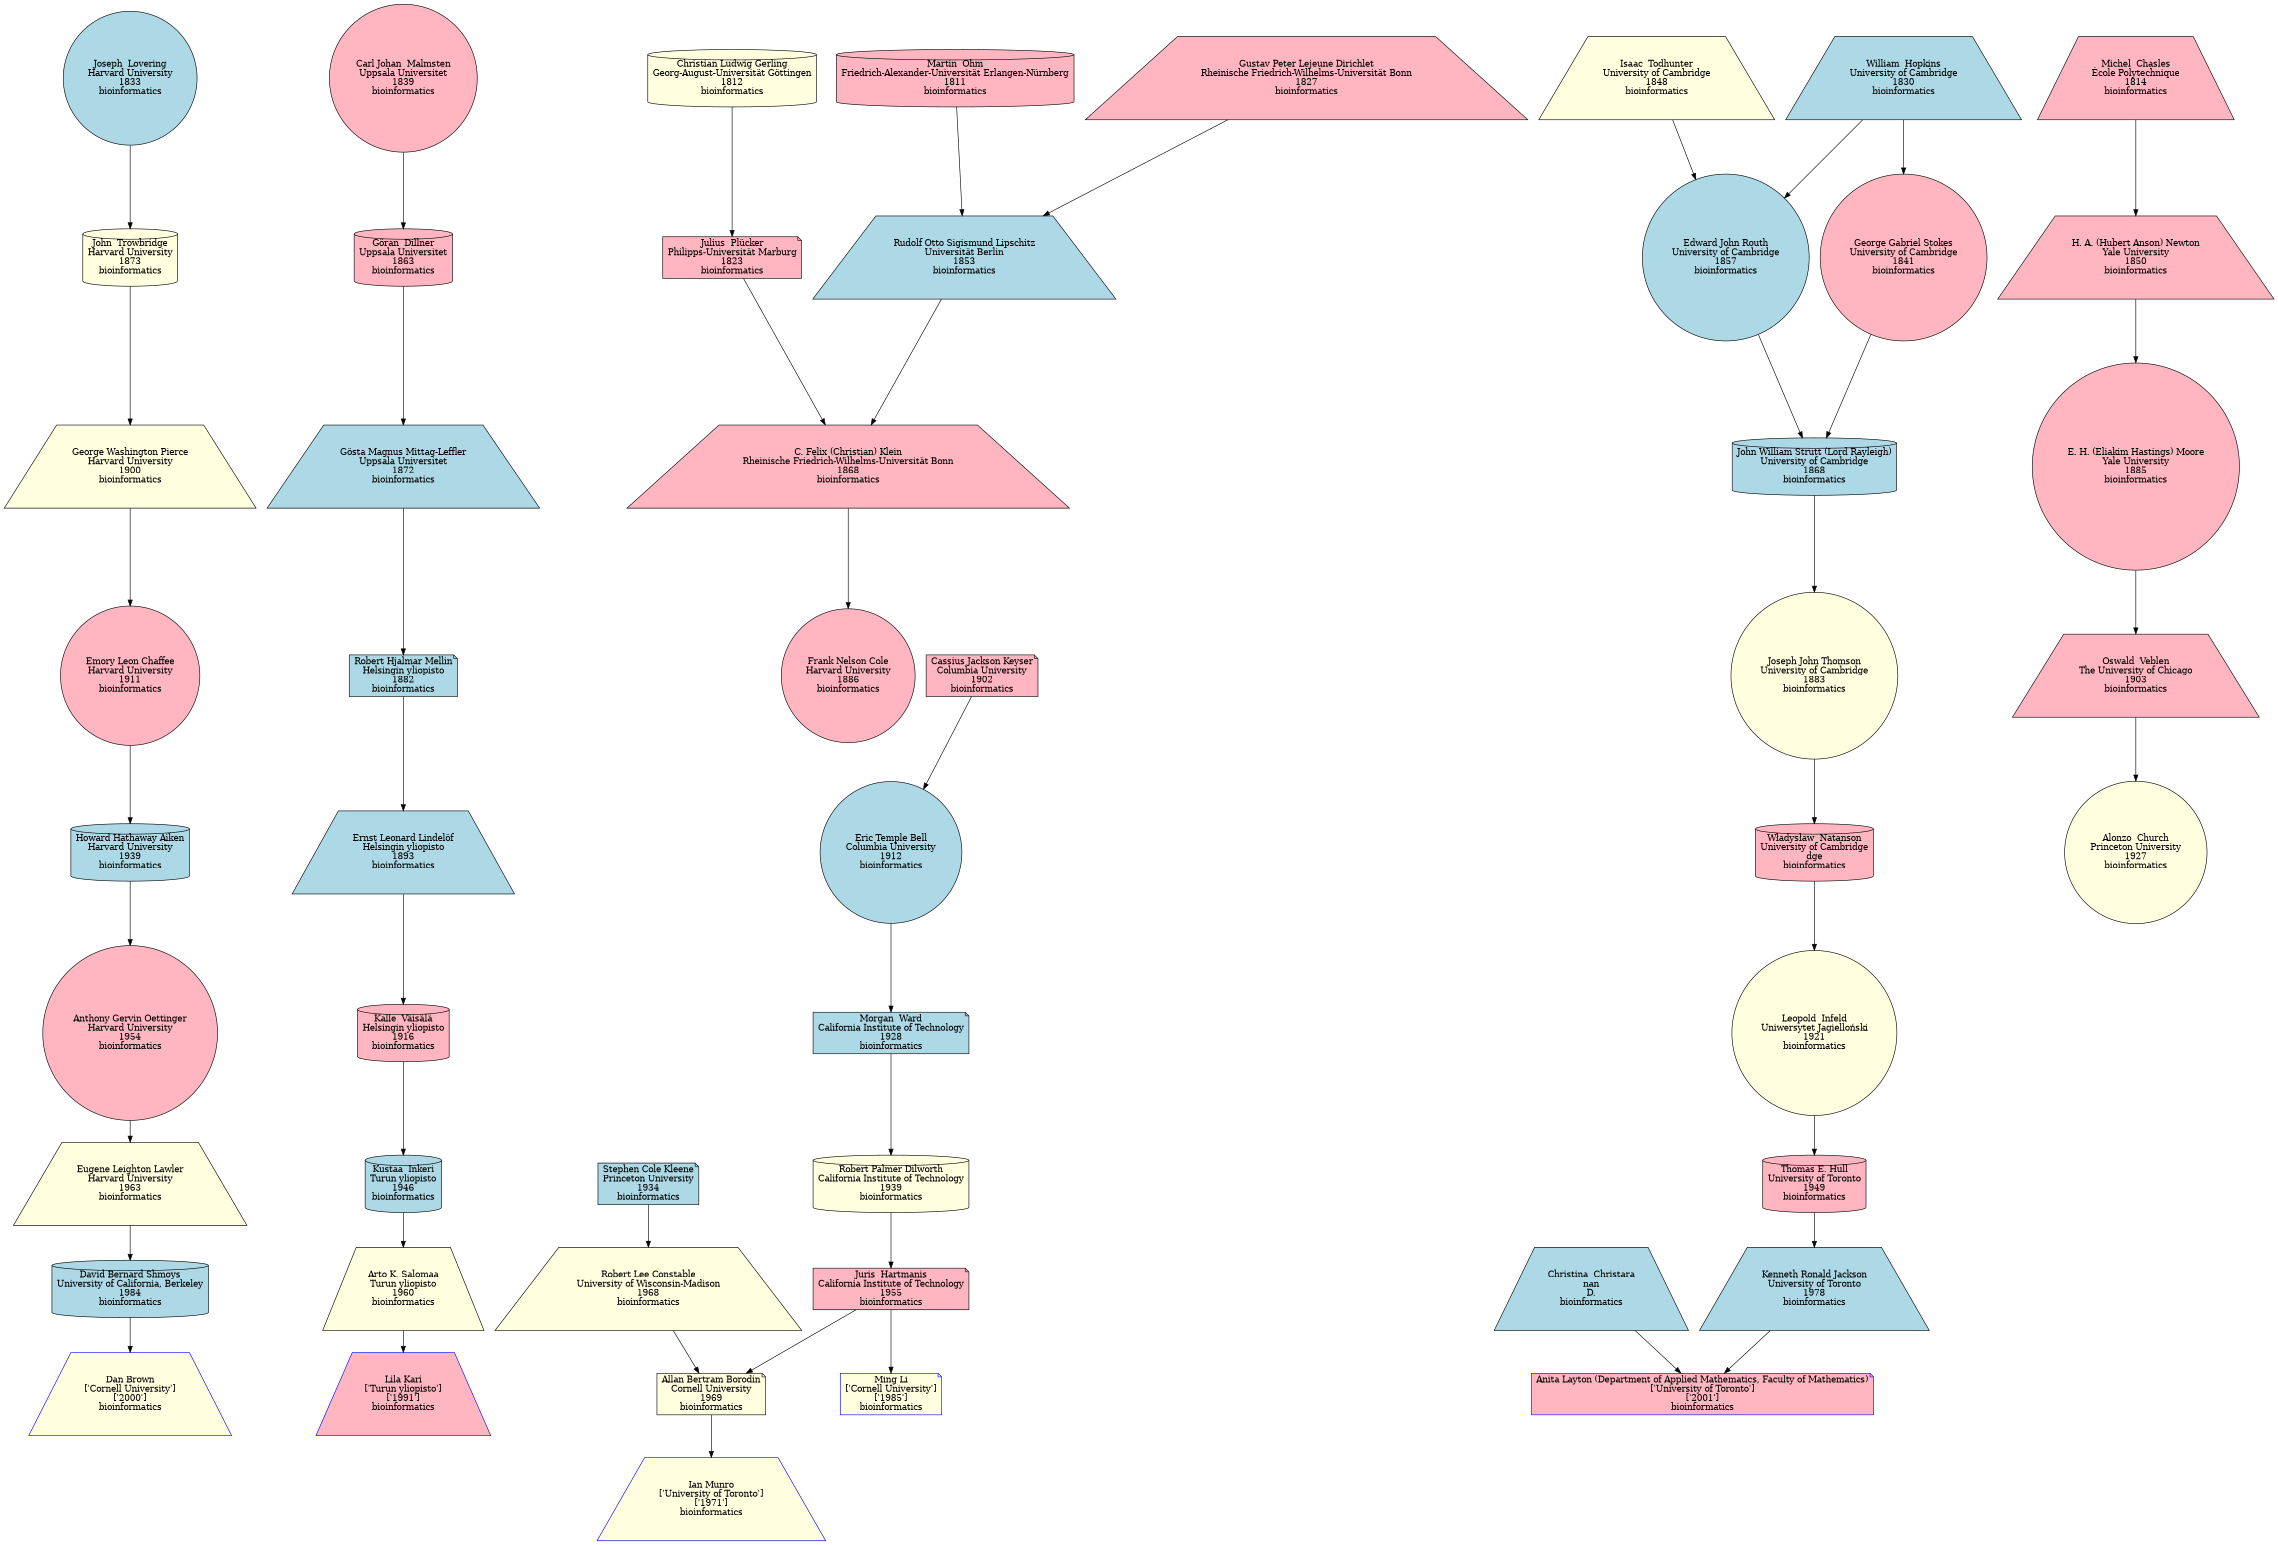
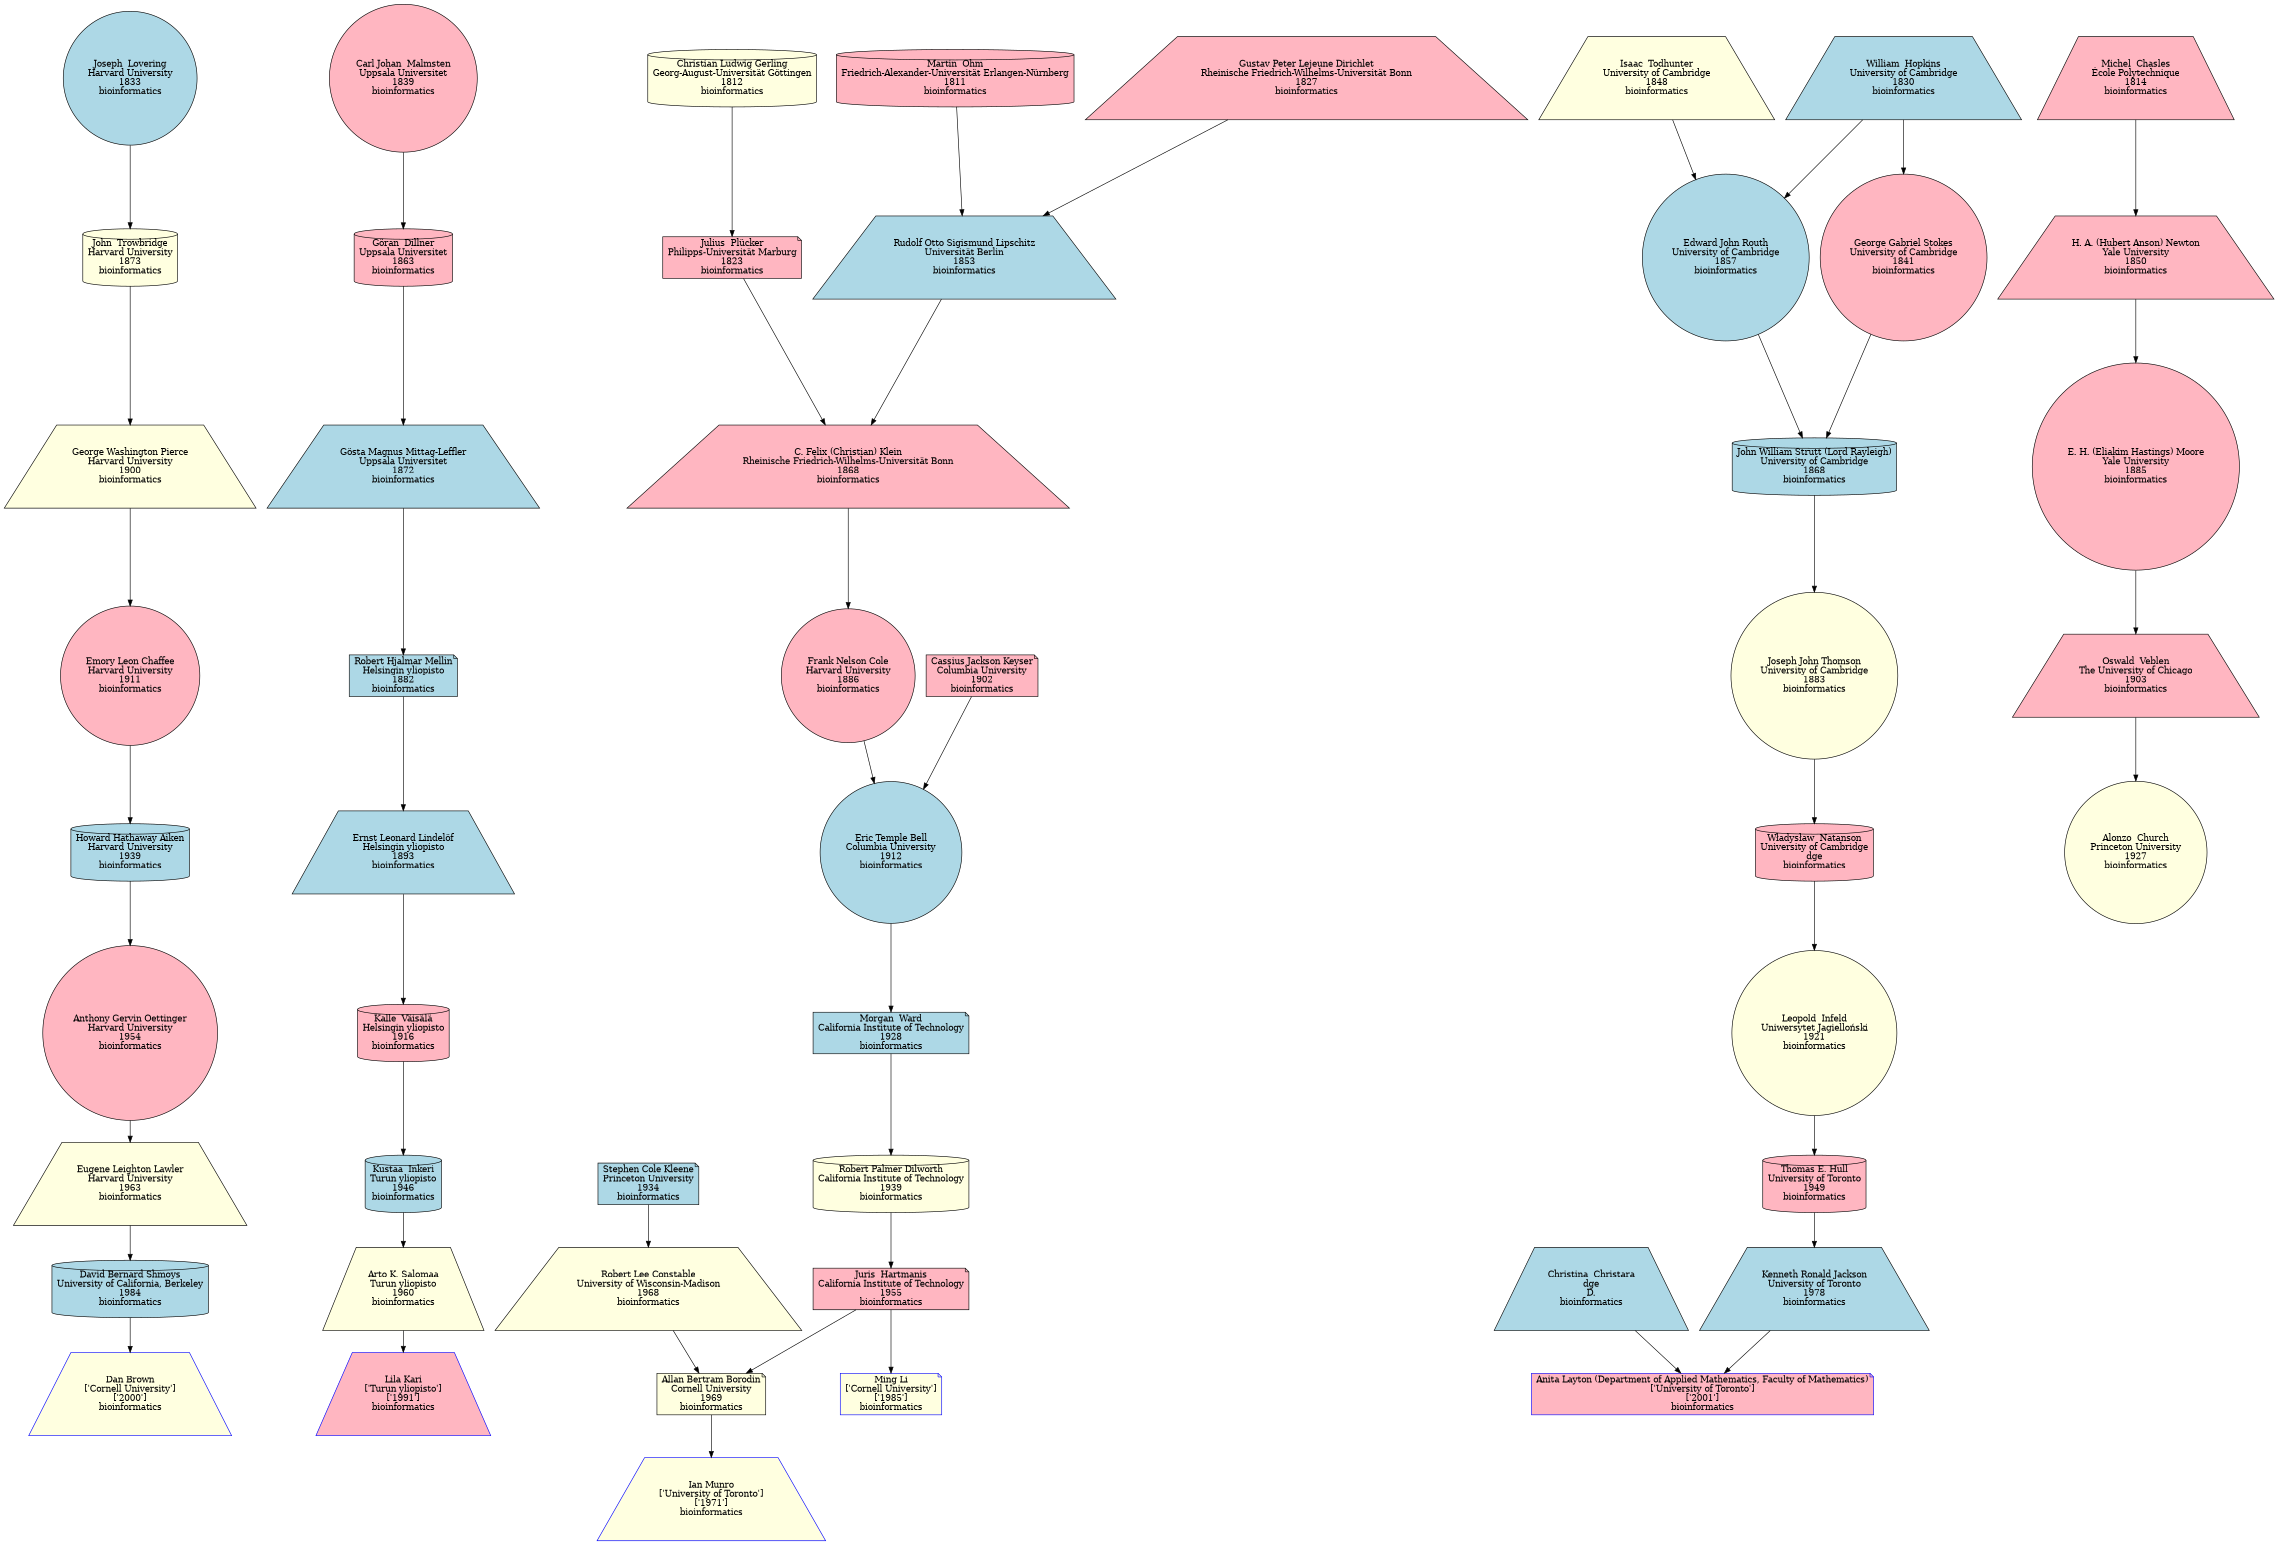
none -> (868, 759)
(1591, 1289) -> (1591, 1289)
